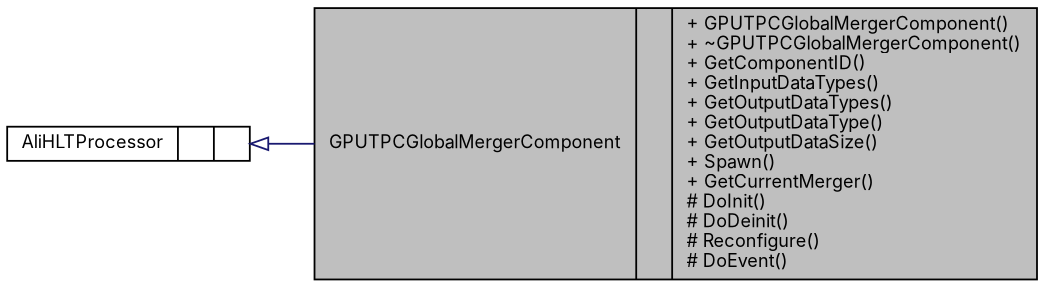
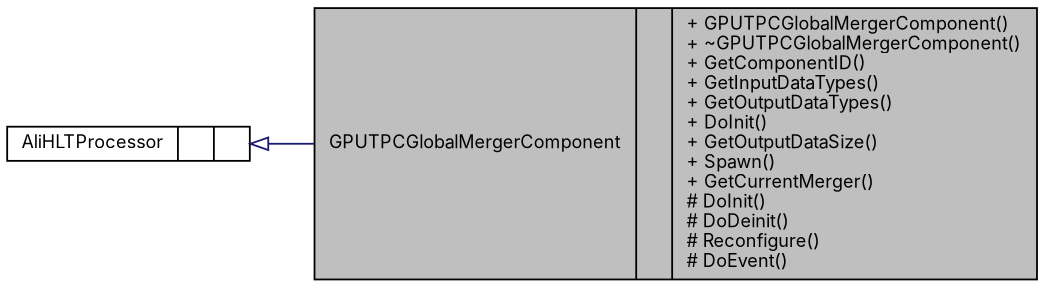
(785, 123) -> (728, 123)
